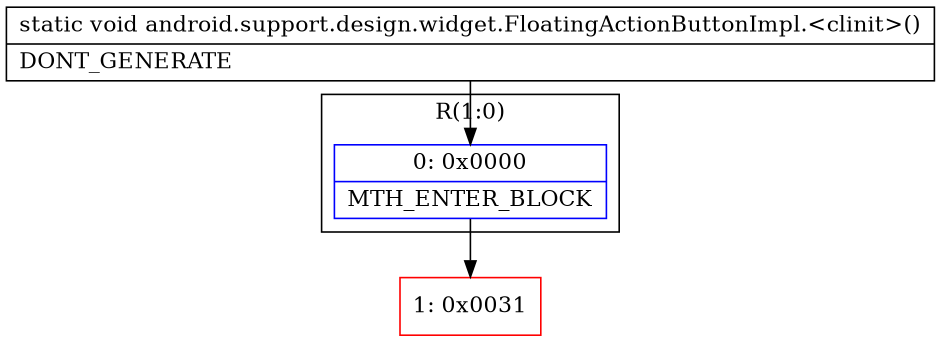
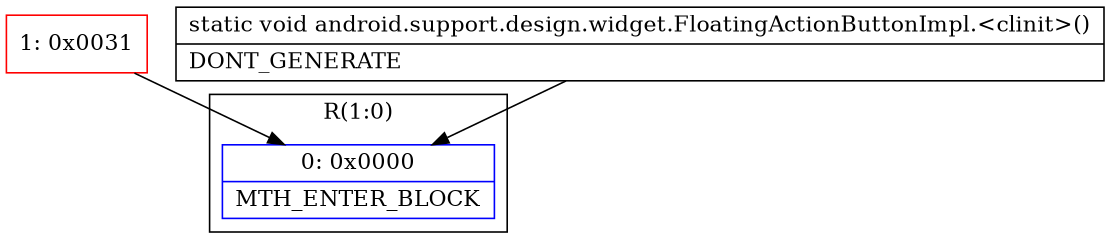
(470, 242) -> (199, 104)
